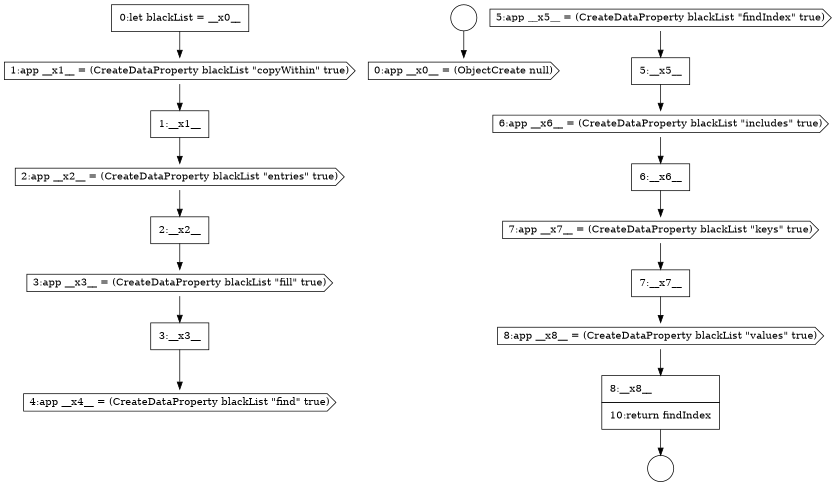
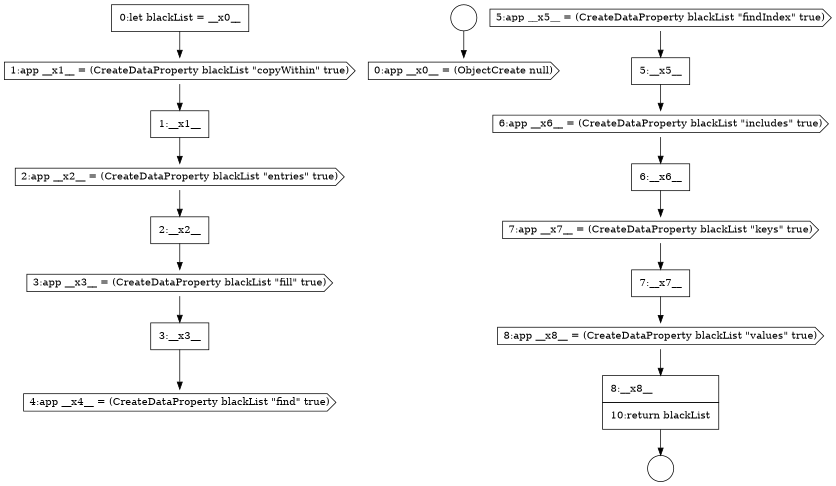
(661, 415) -> (661, 415)
